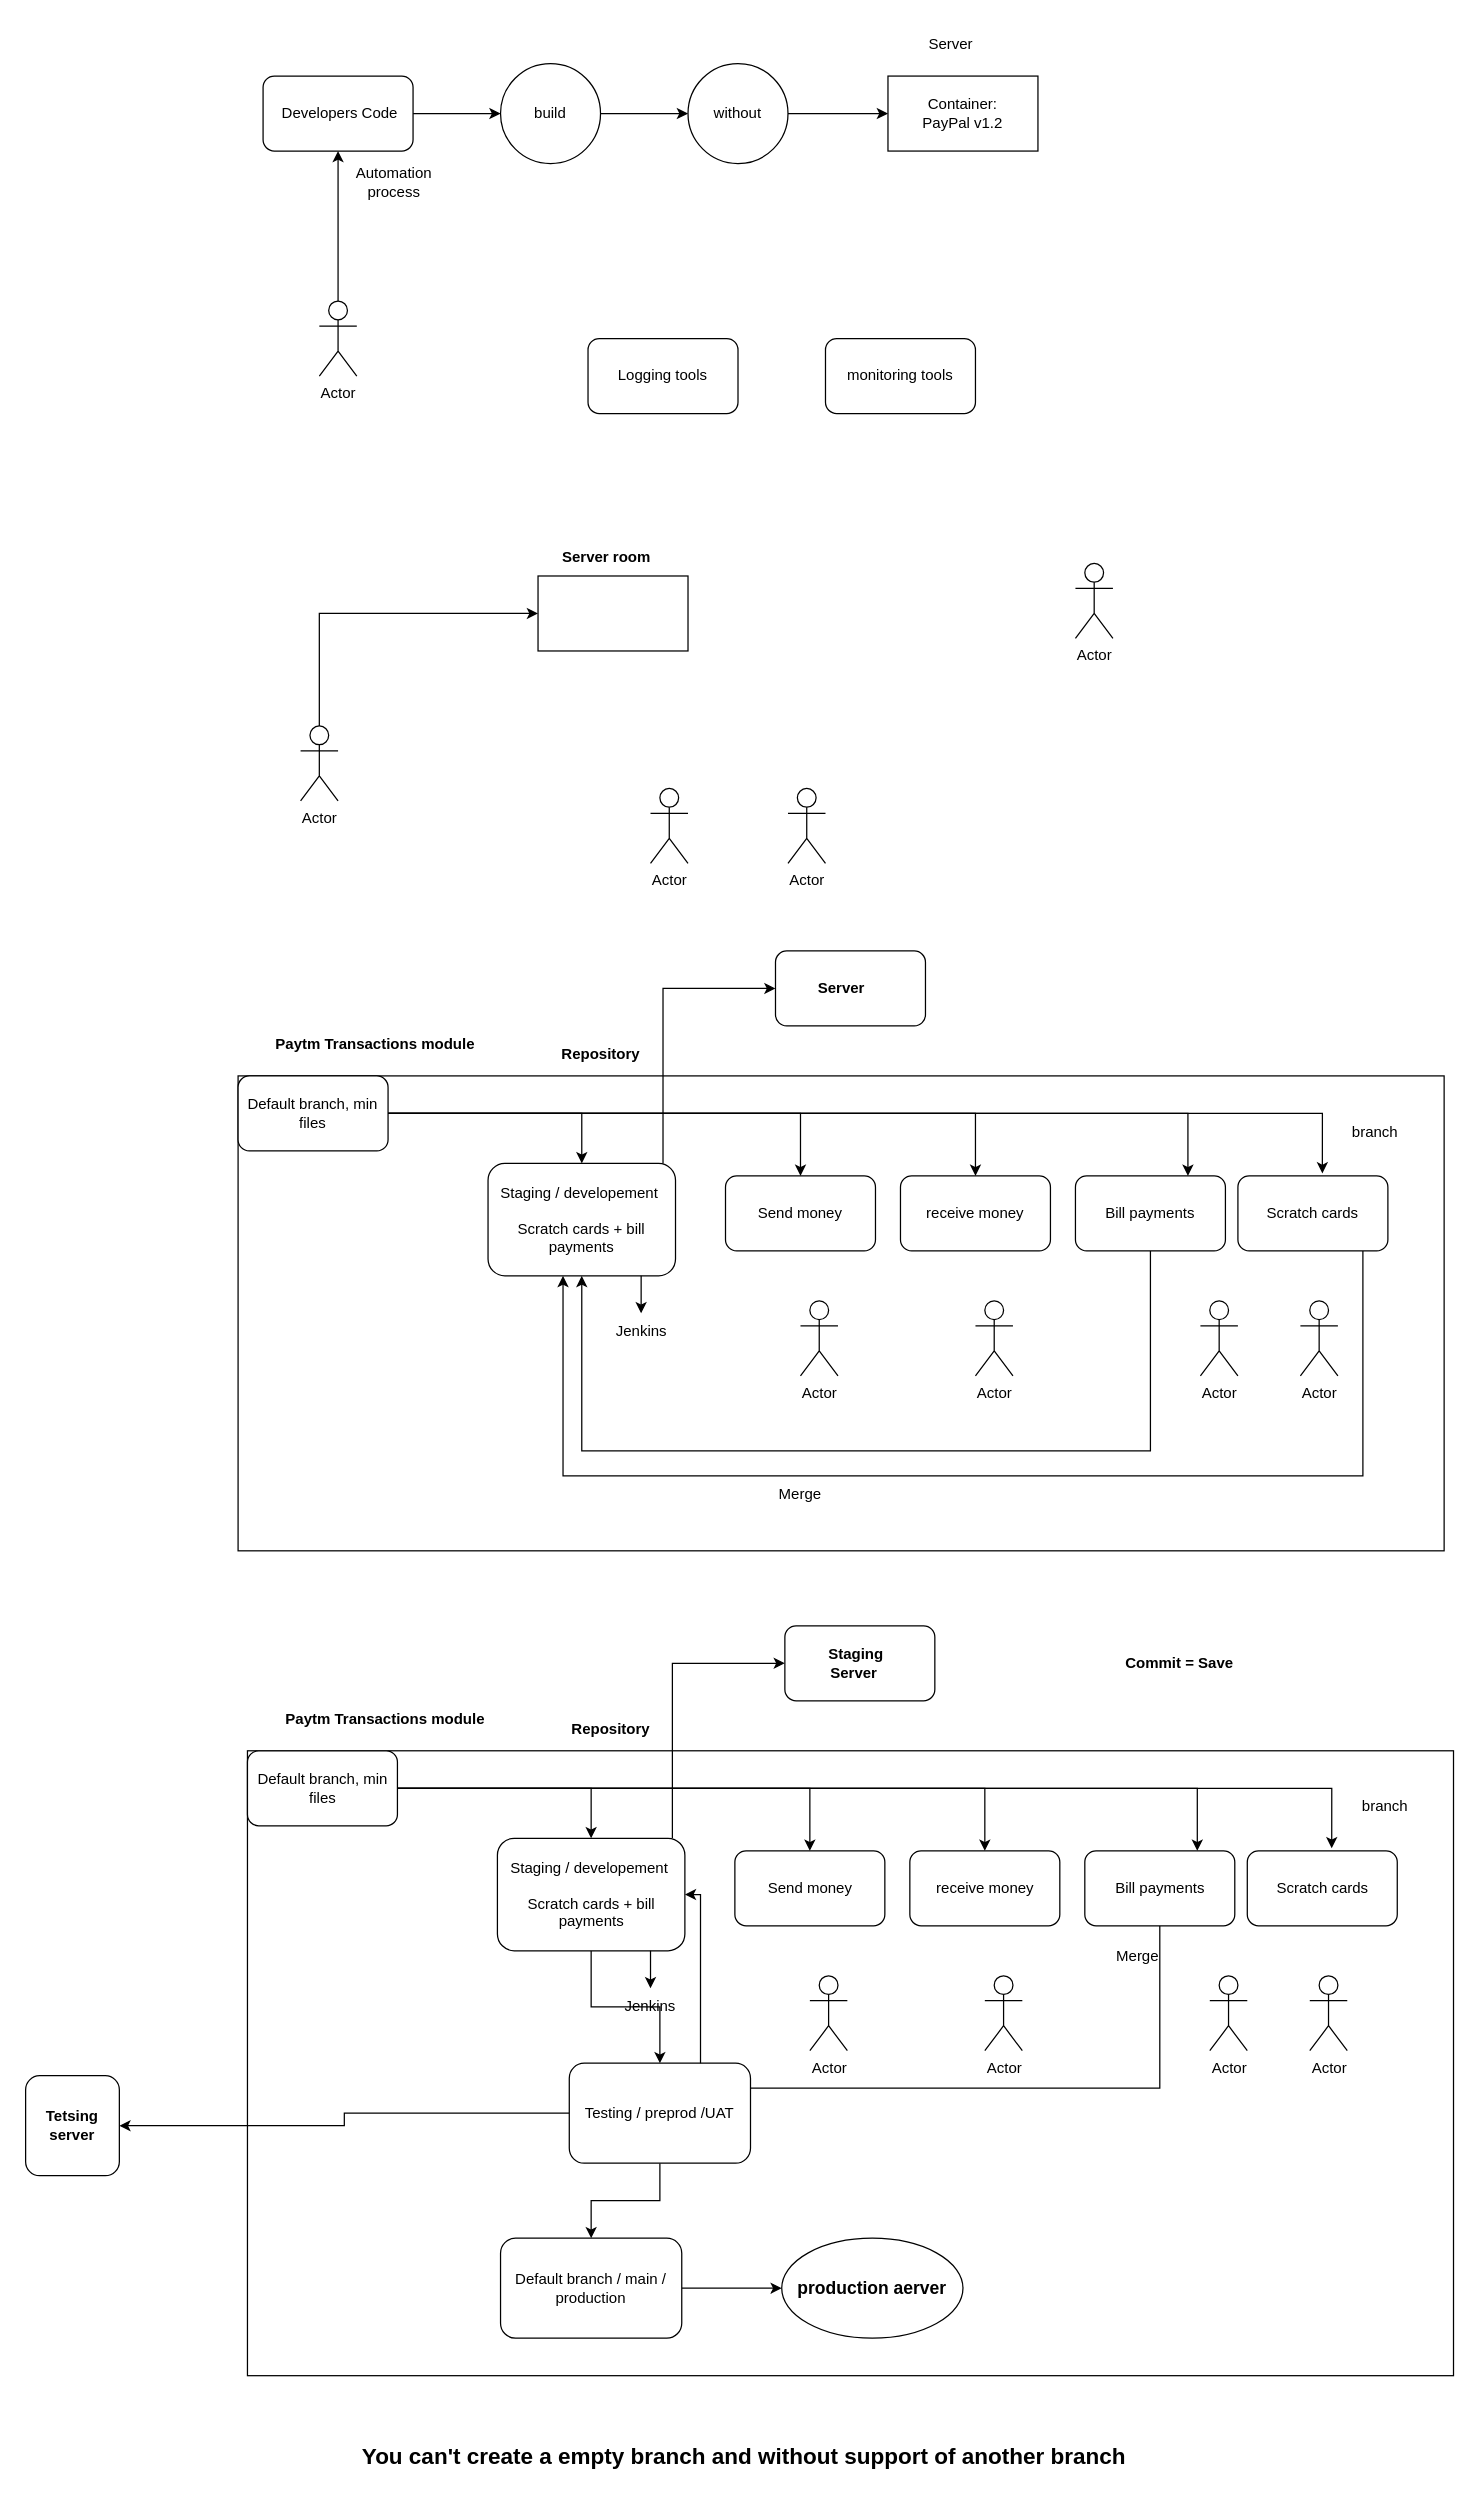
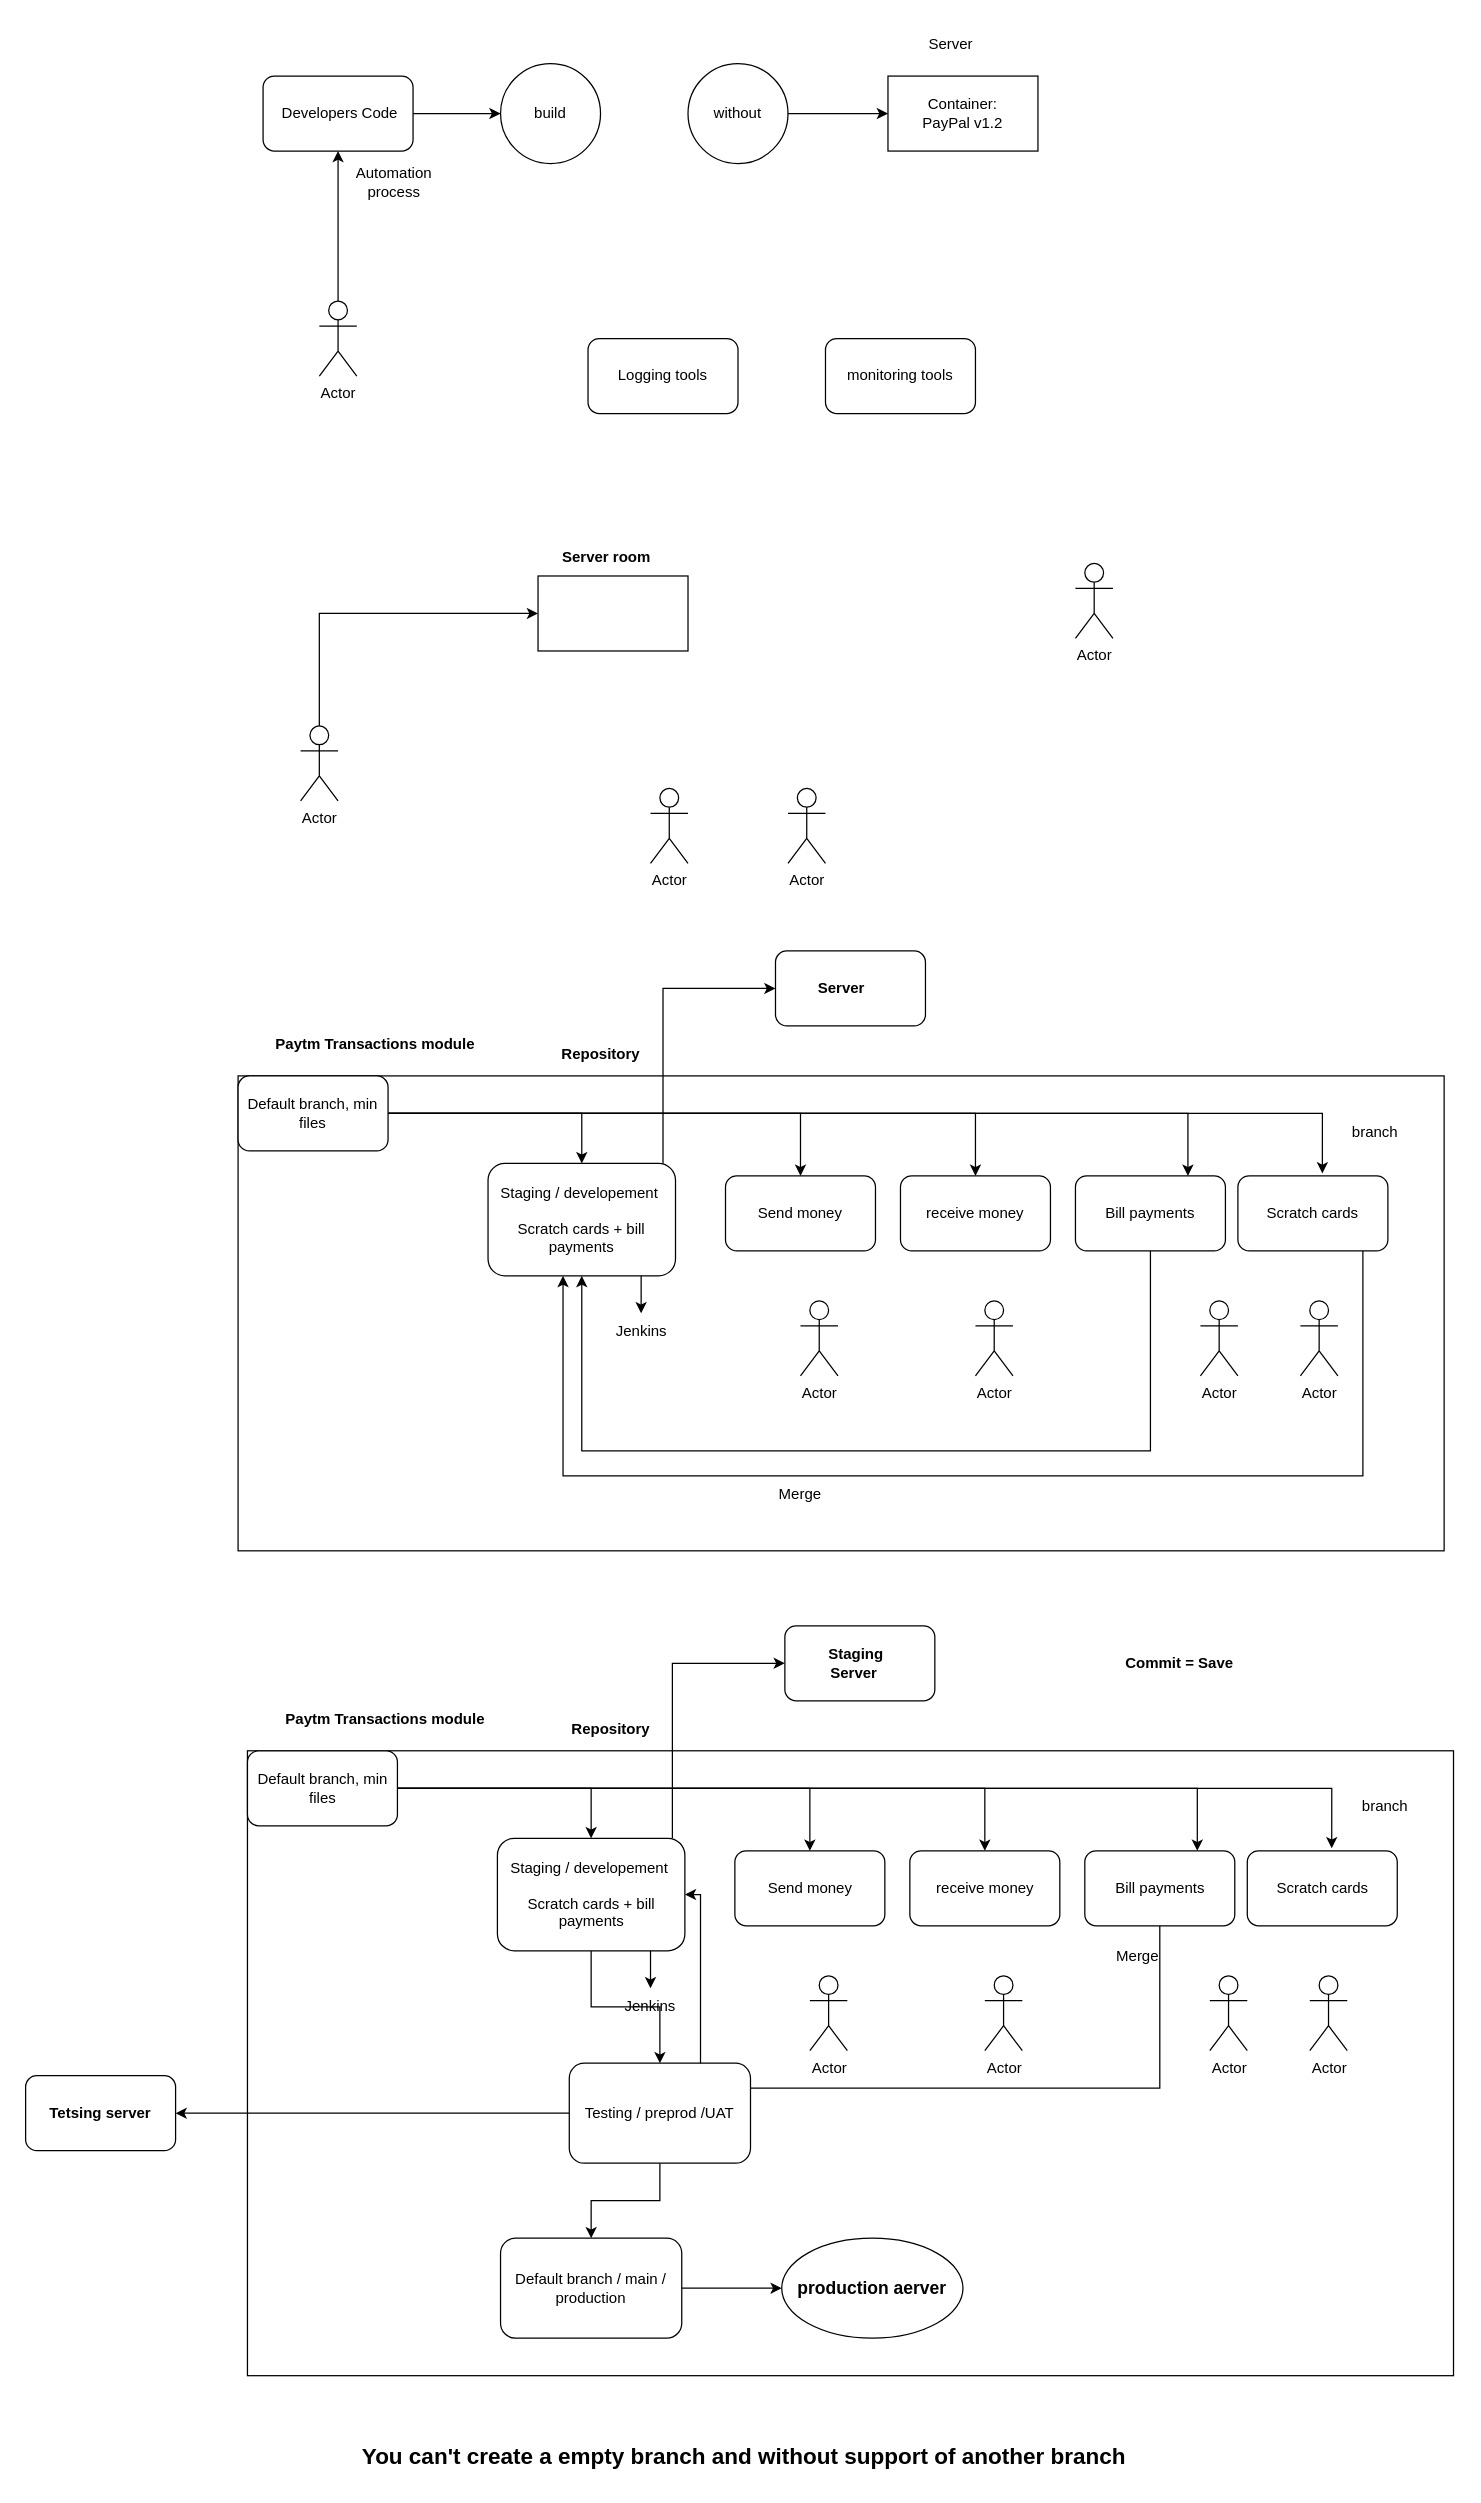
(640, 113) -> none
(73, 2126) -> (101, 2113)
